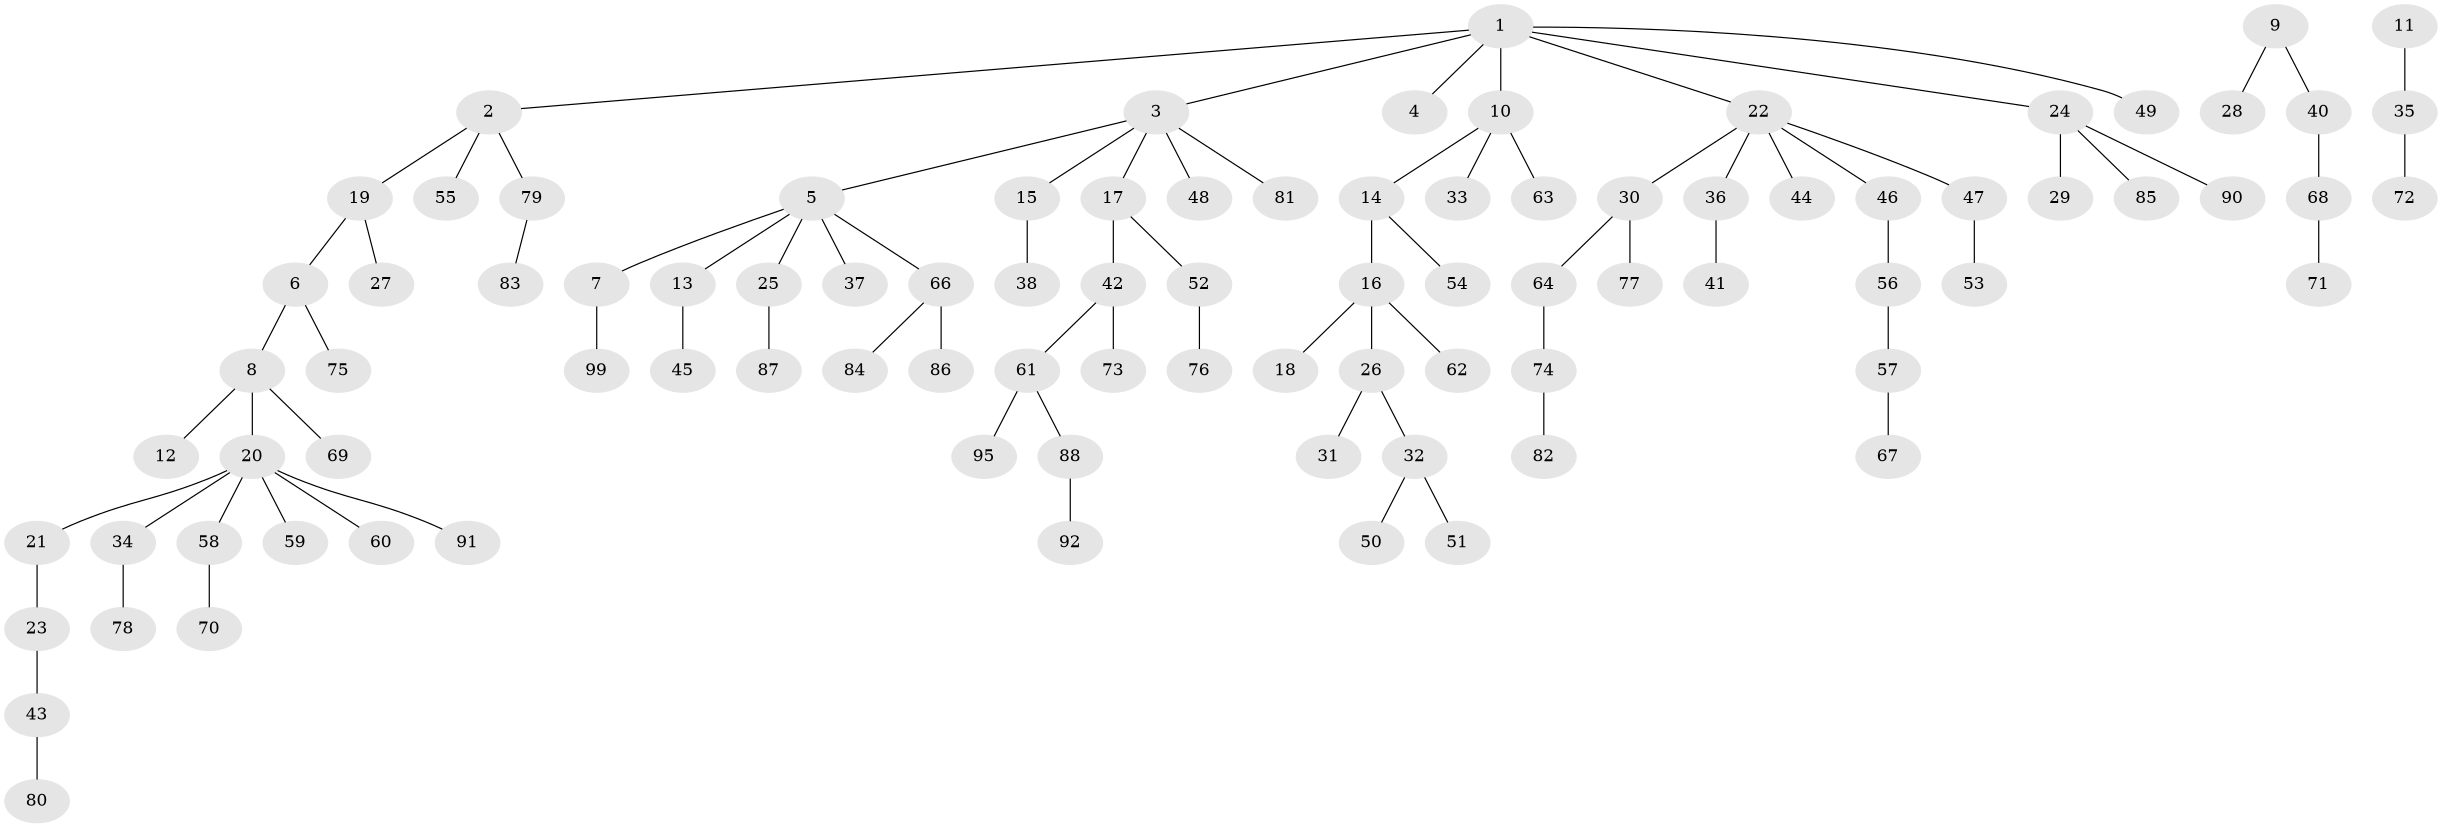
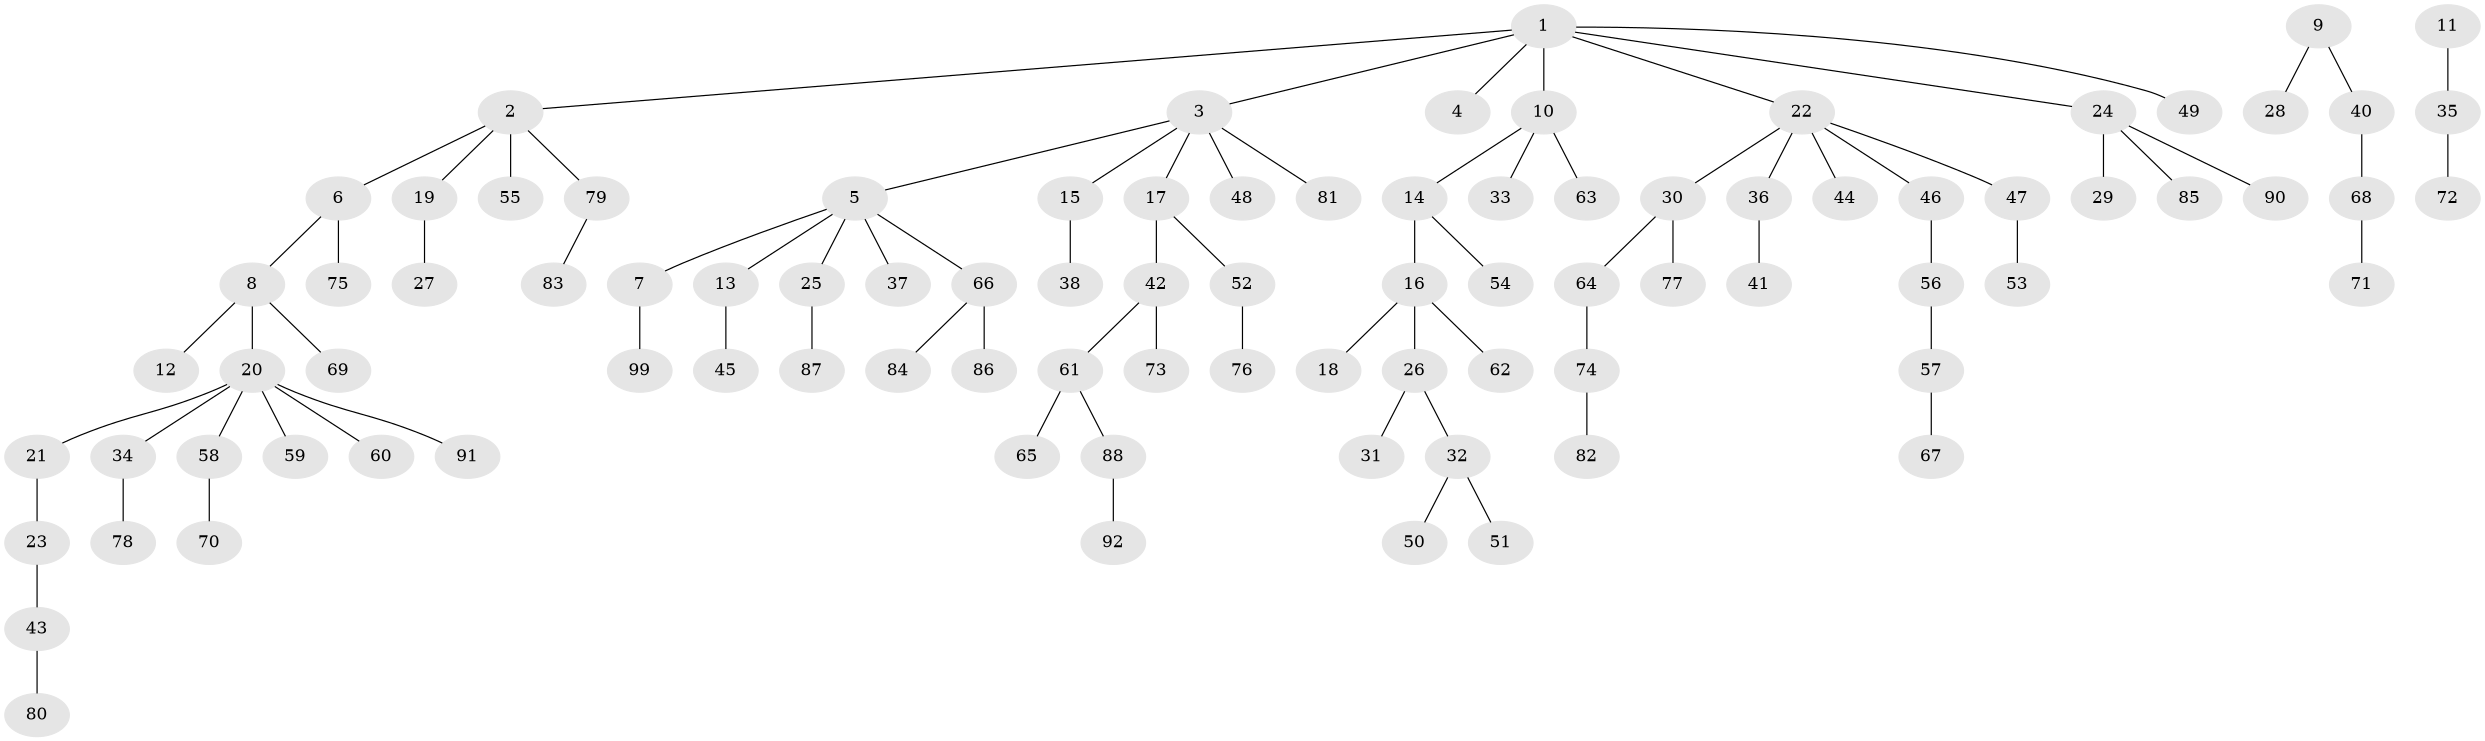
(328, 242) -> (425, 155)
(984, 457) -> (1027, 457)
